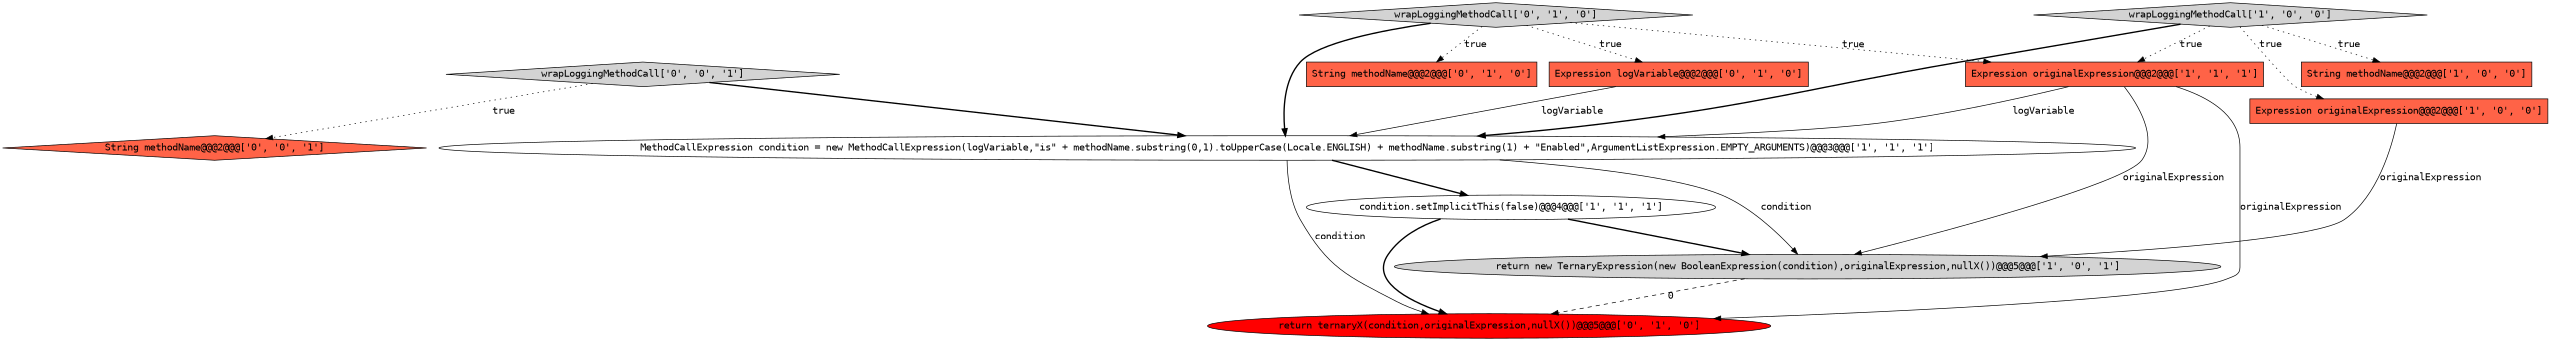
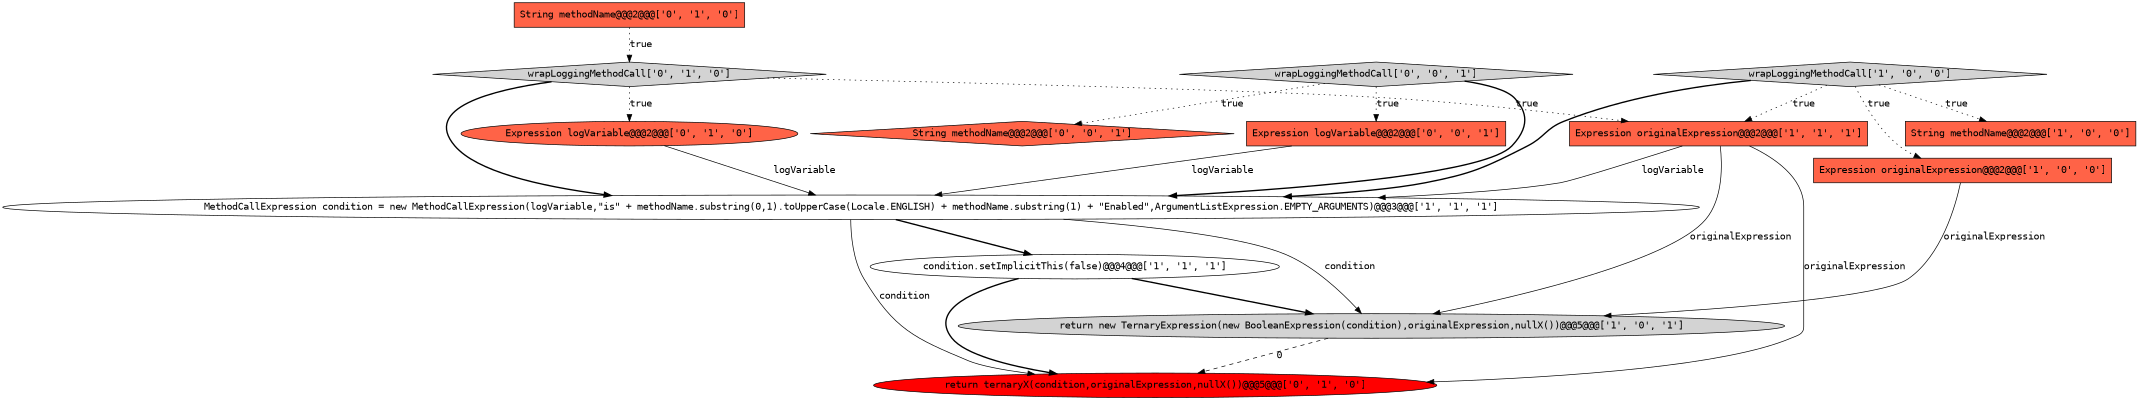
(1462, 42) -> (629, 41)
(1679, 74) -> (629, 134)
none -> (1376, 134)
